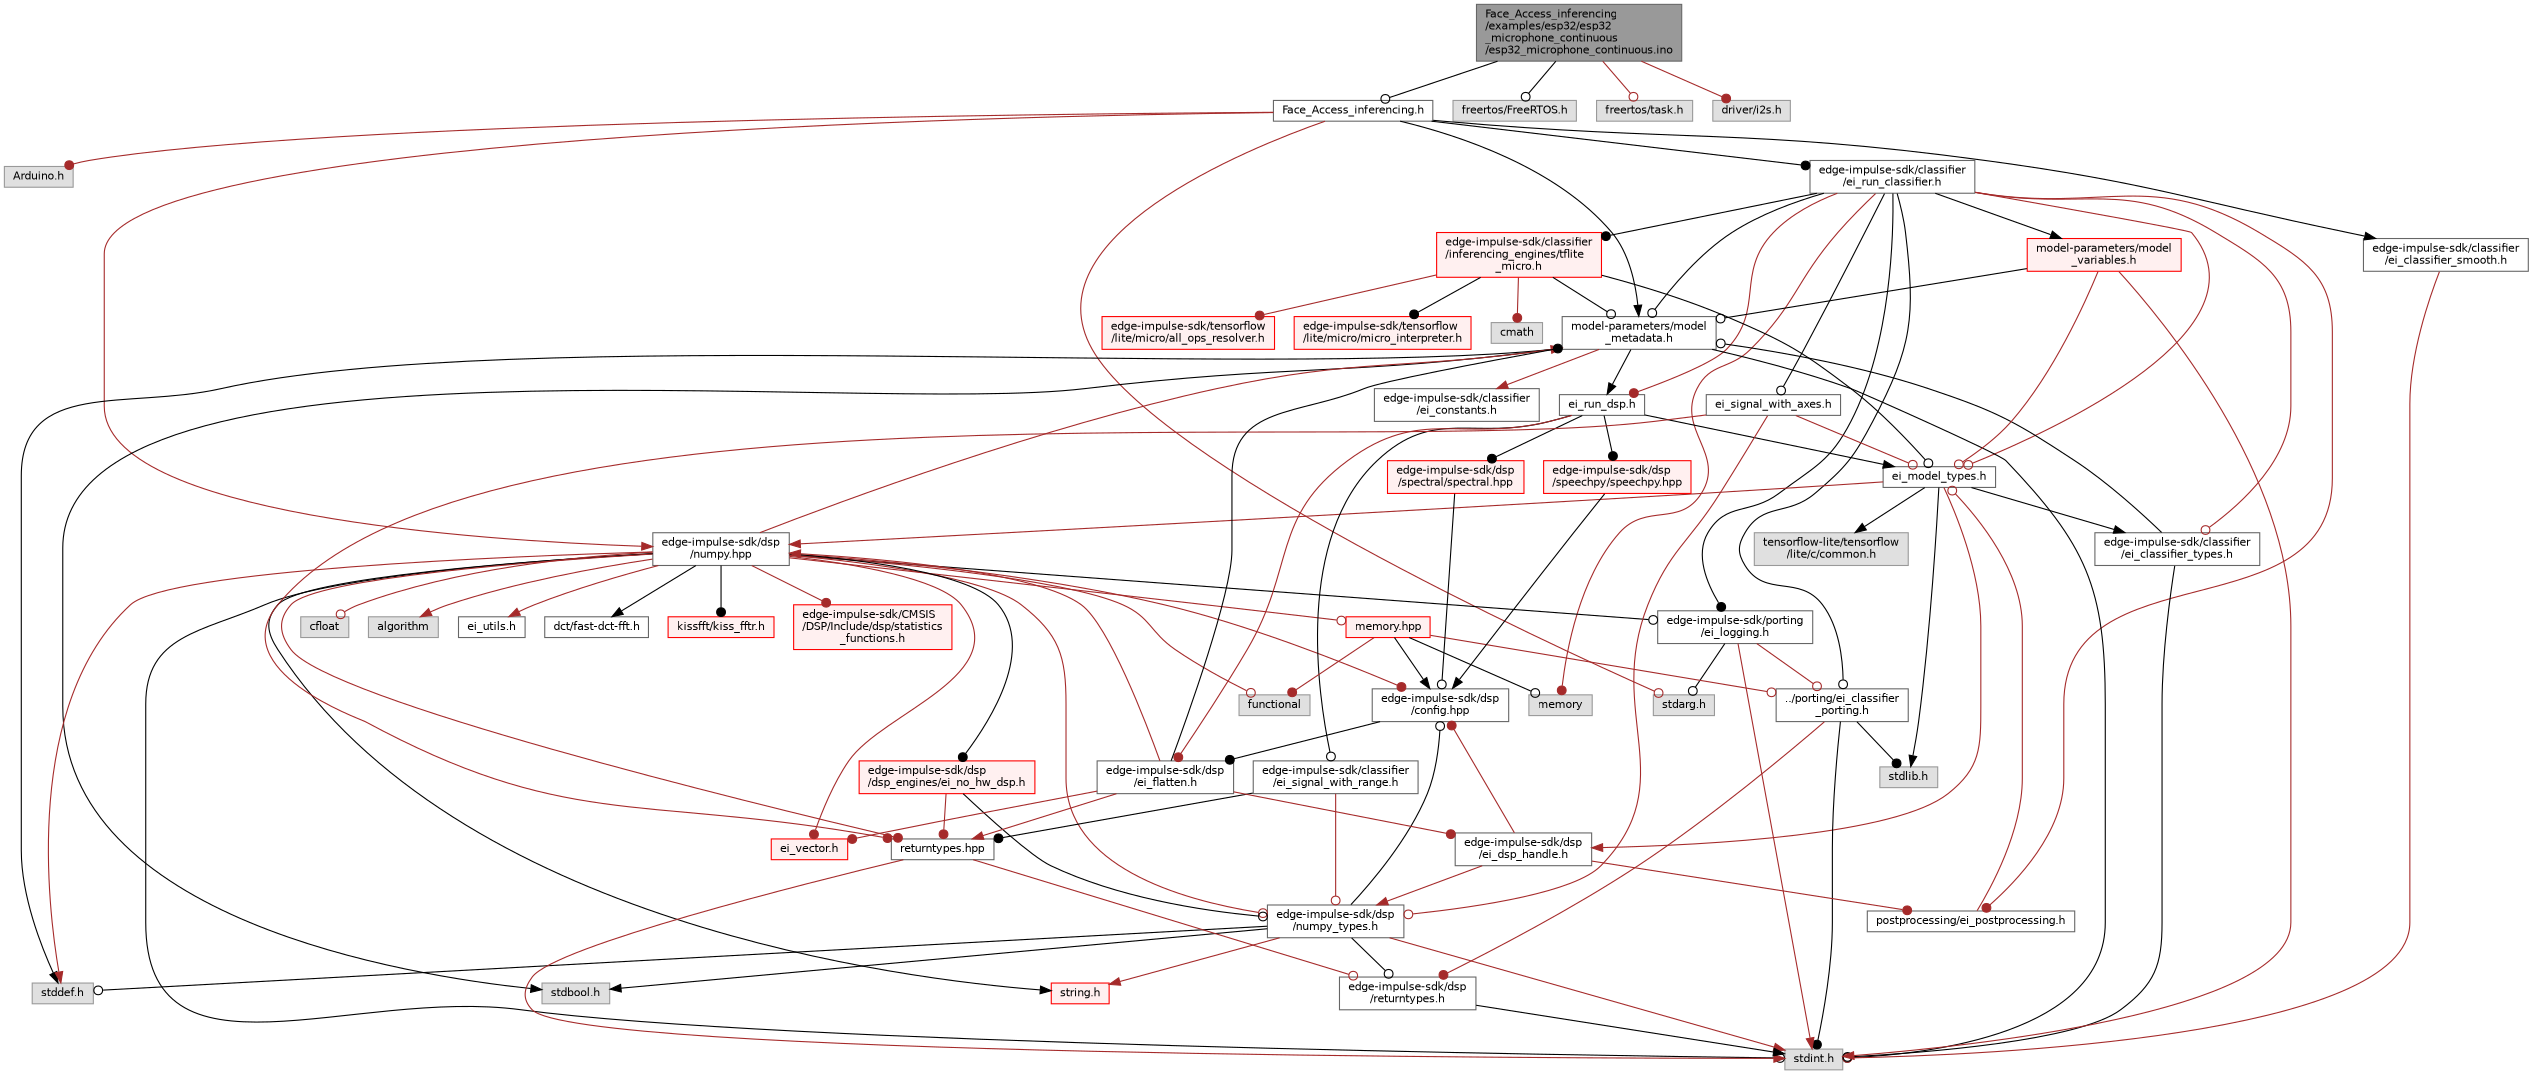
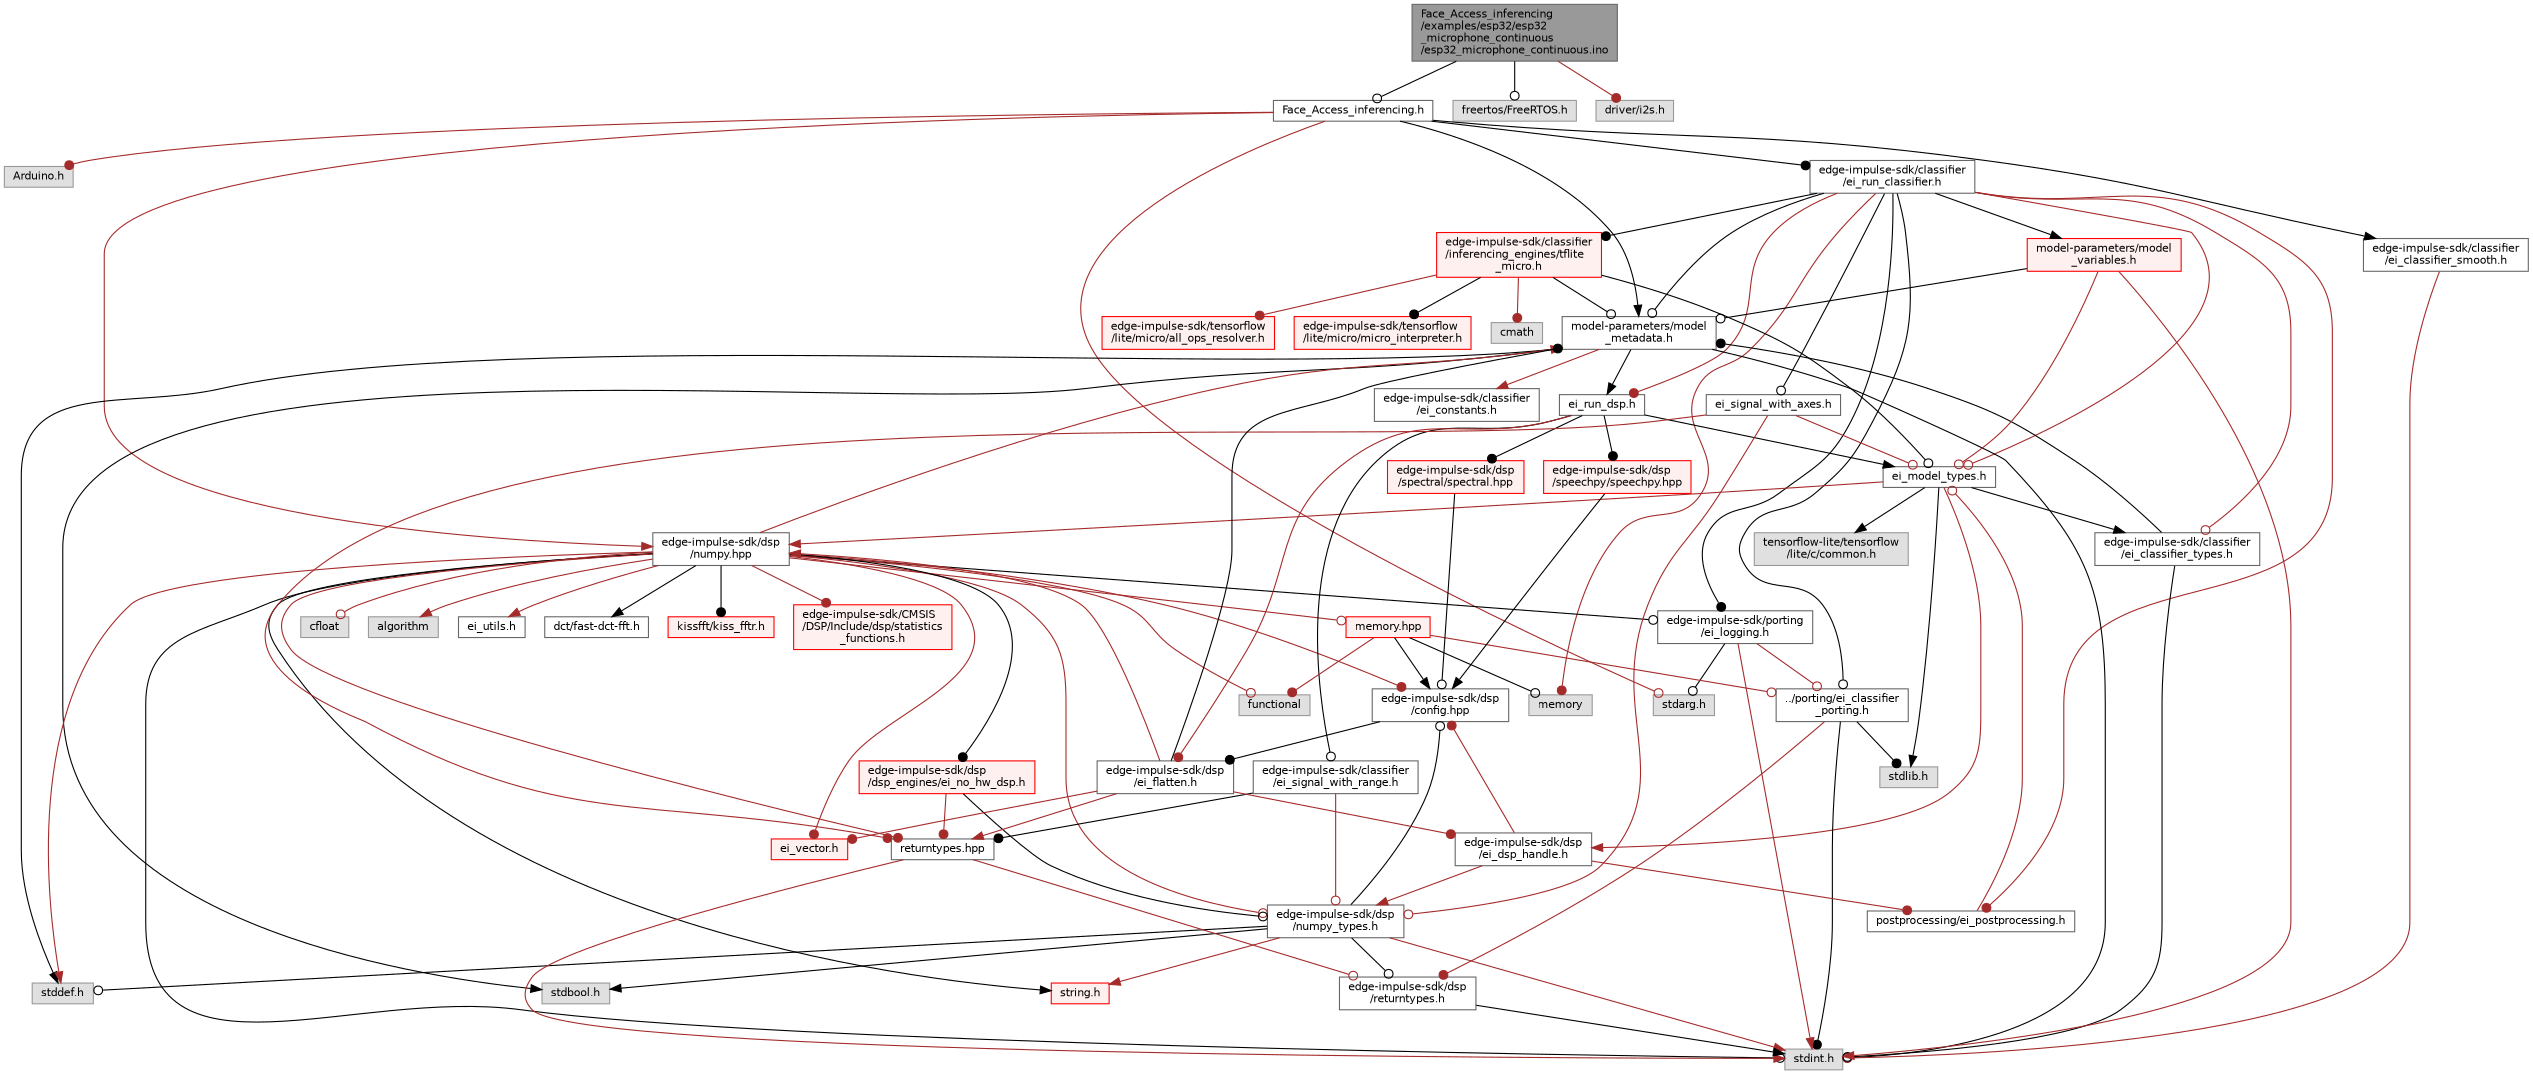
(1645, 111) -> none
(1961, 400) -> (1961, 400)
